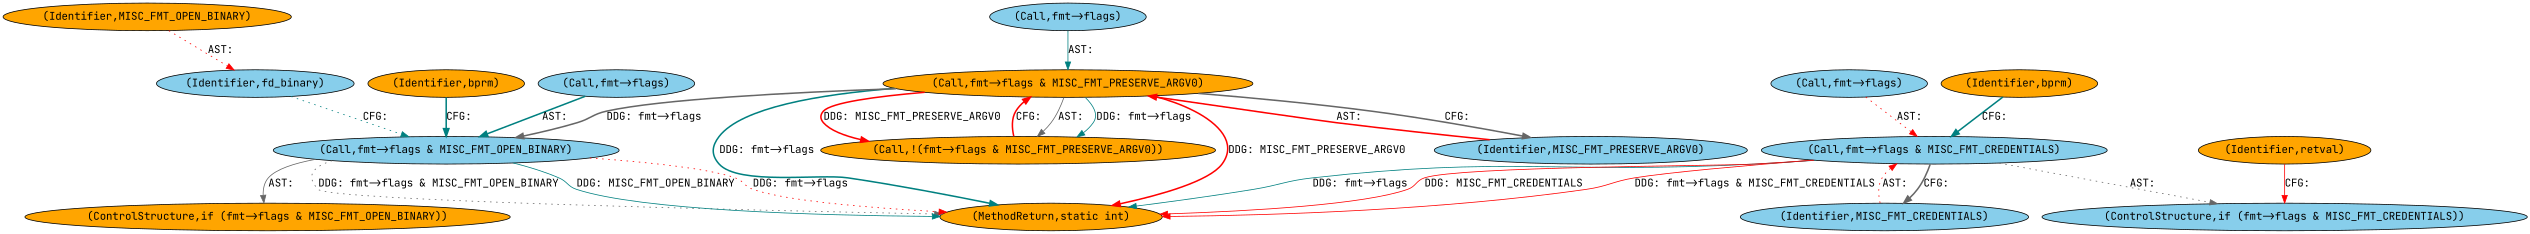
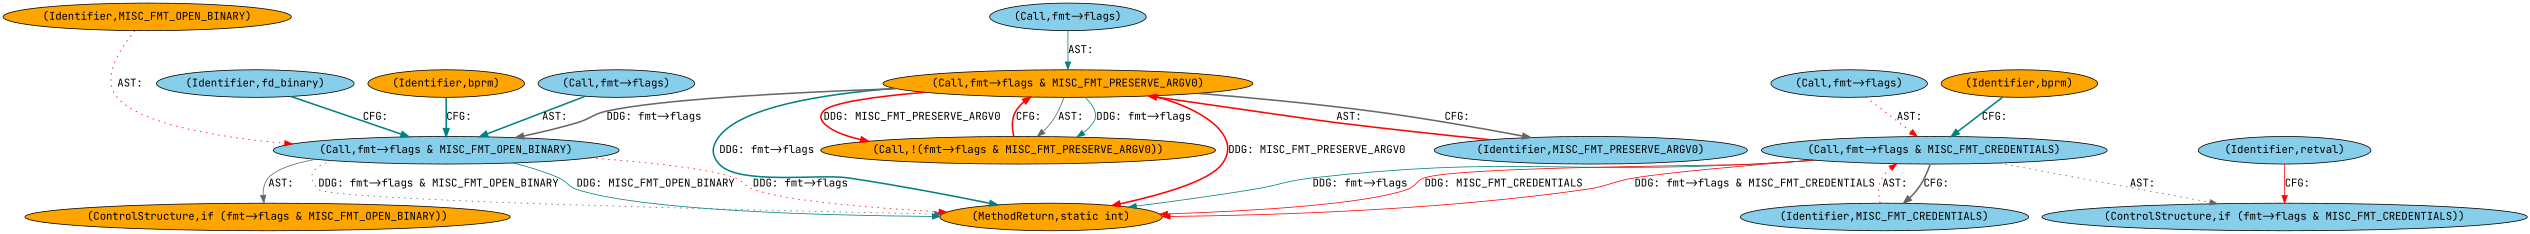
(198, 48) -> (161, 122)
(346, 115) -> (346, 115)
(2285, 150) -> (2285, 150)
